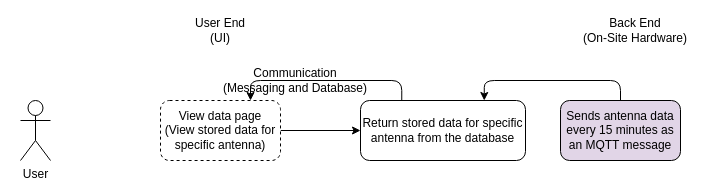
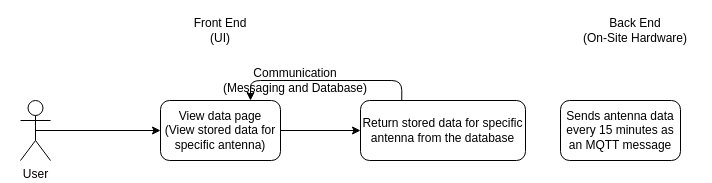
(221, 31) -> (221, 31)
(554, 81) -> none
none -> (95, 131)
(221, 131) -> (221, 131)
(621, 131) -> (621, 131)
